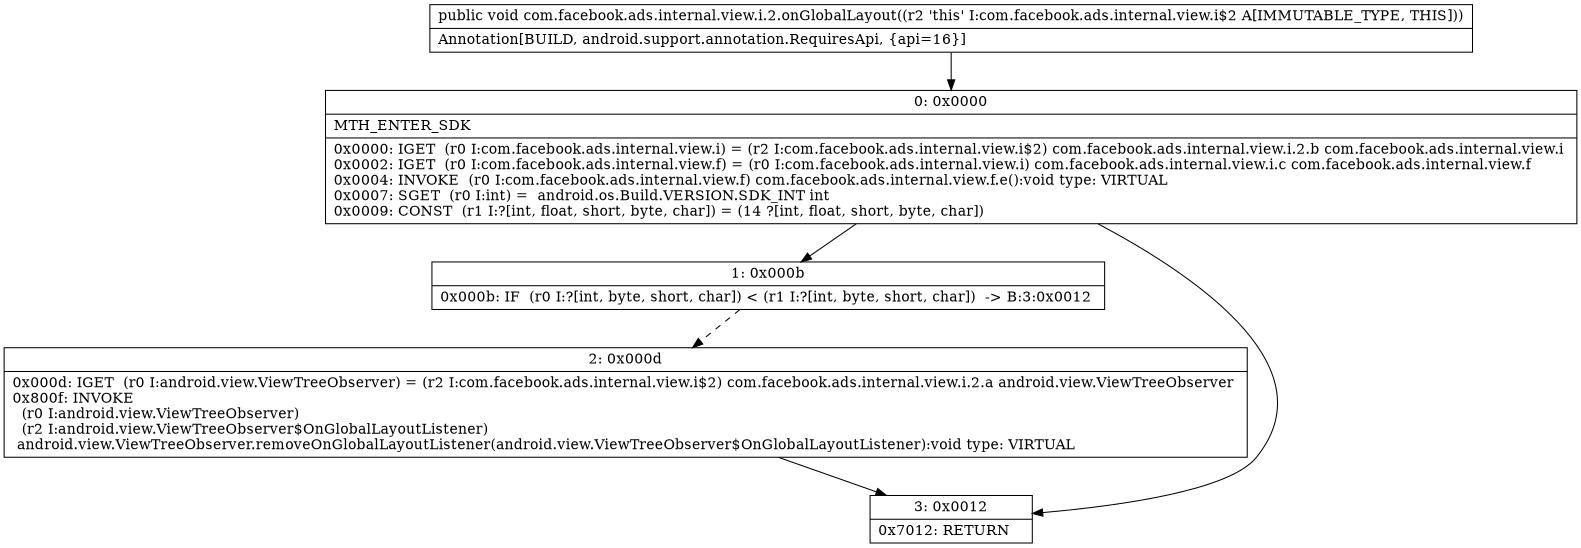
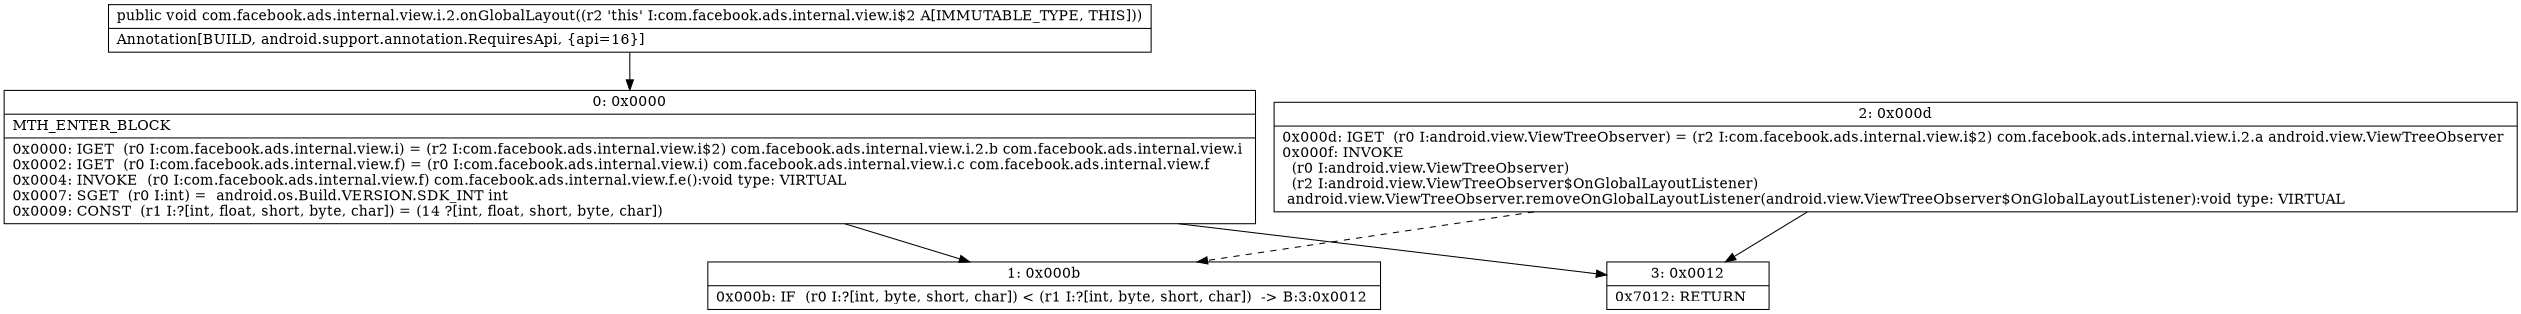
(402, 126) -> (92, 126)
(720, 325) -> (1371, 236)
(78, 398) -> (1348, 153)
